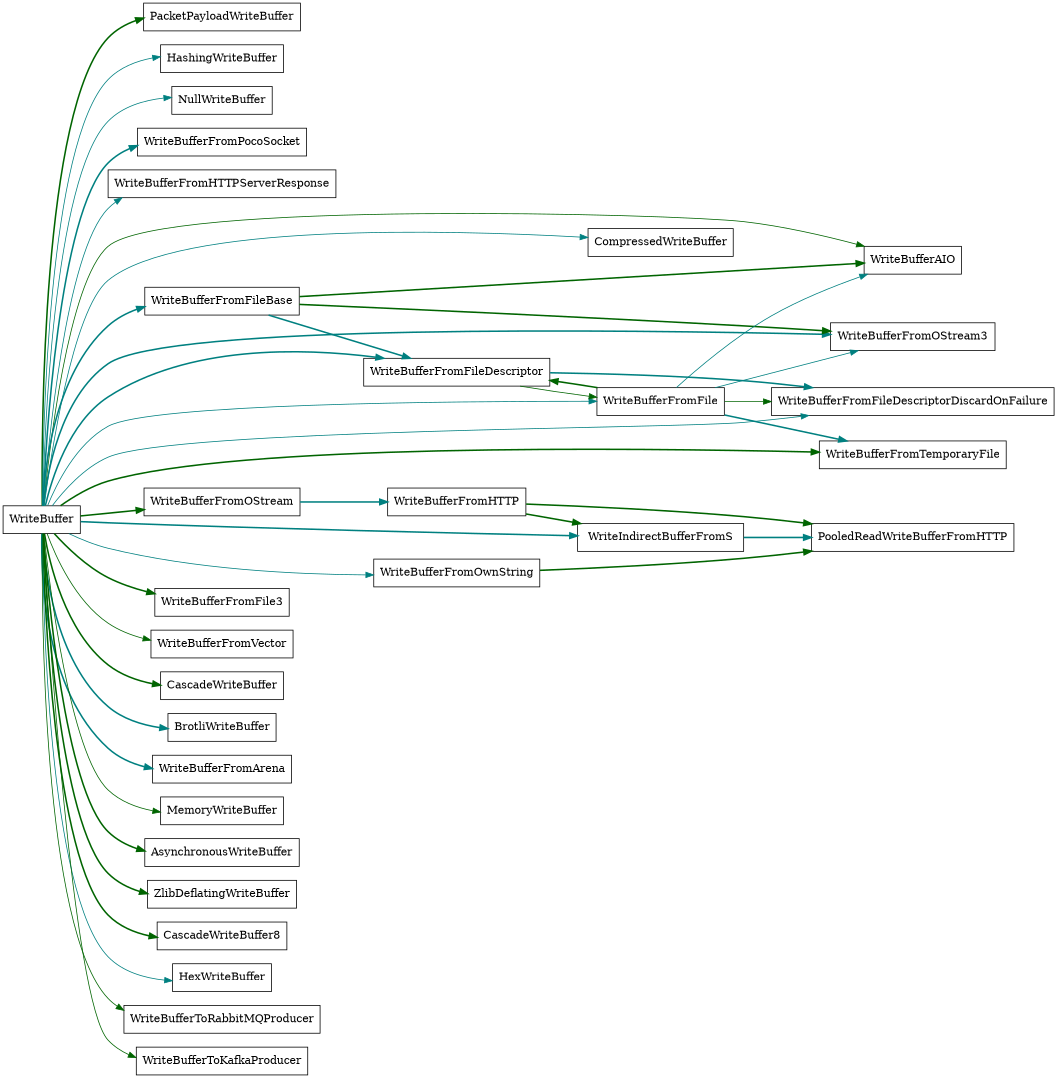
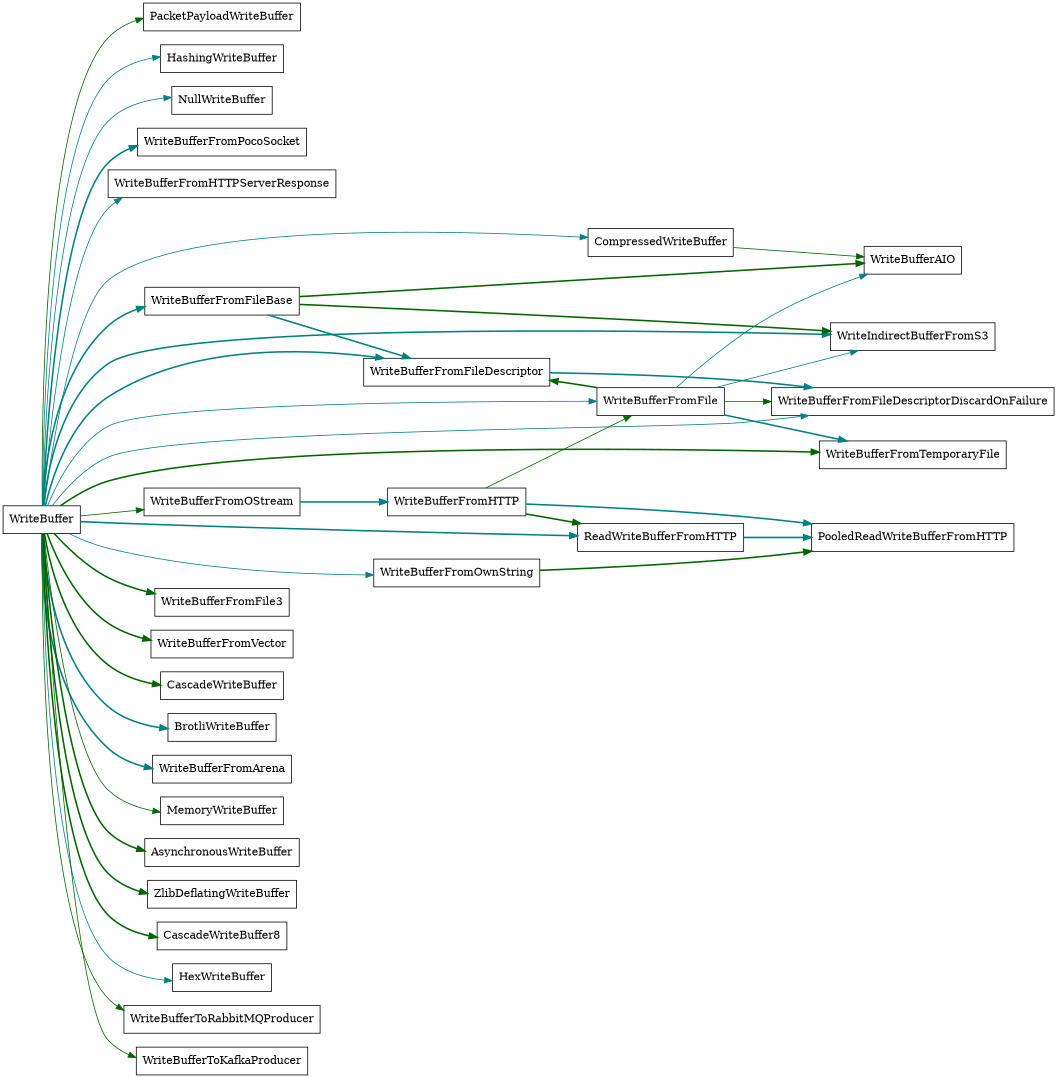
(347, 215) -> (795, 252)
(52, 250) -> (52, 250)
(913, 337) -> (913, 337)
(555, 391) -> (552, 455)
(665, 511) -> (665, 511)
(108, 513) -> (108, 513)
(661, 537) -> (661, 537)
(82, 599) -> (82, 599)
